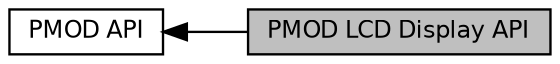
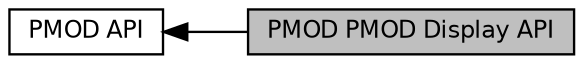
(399, 32) -> (411, 32)
